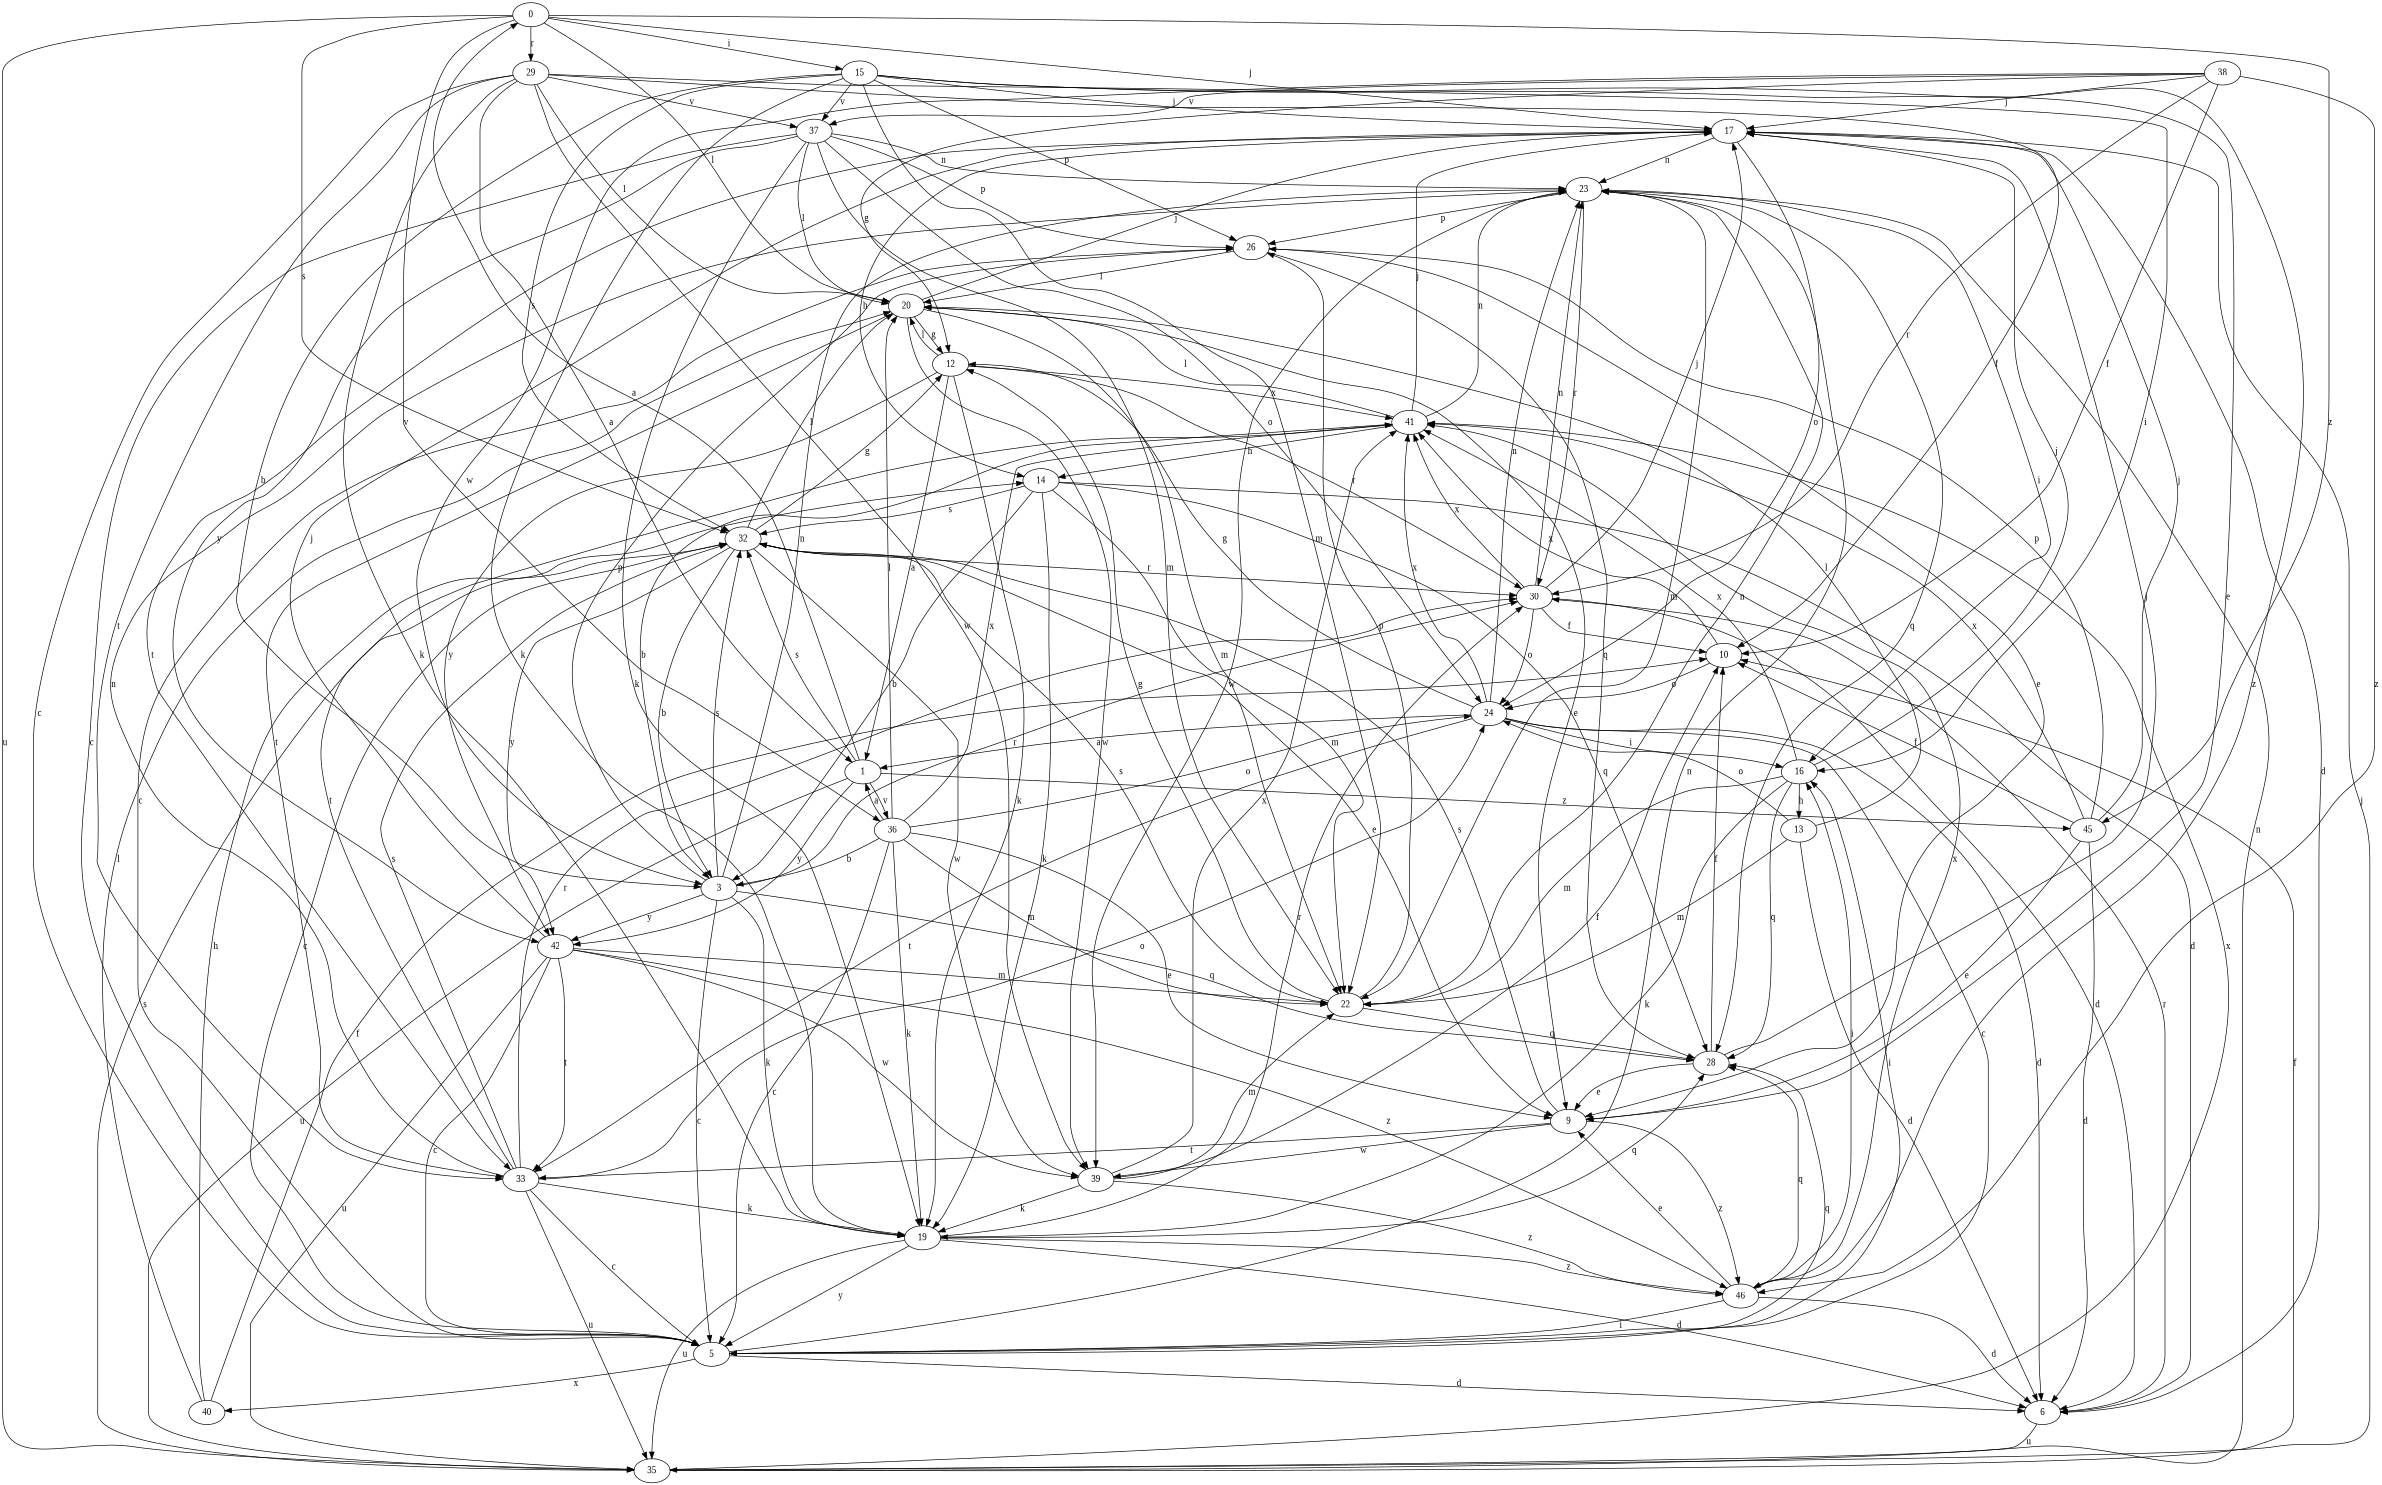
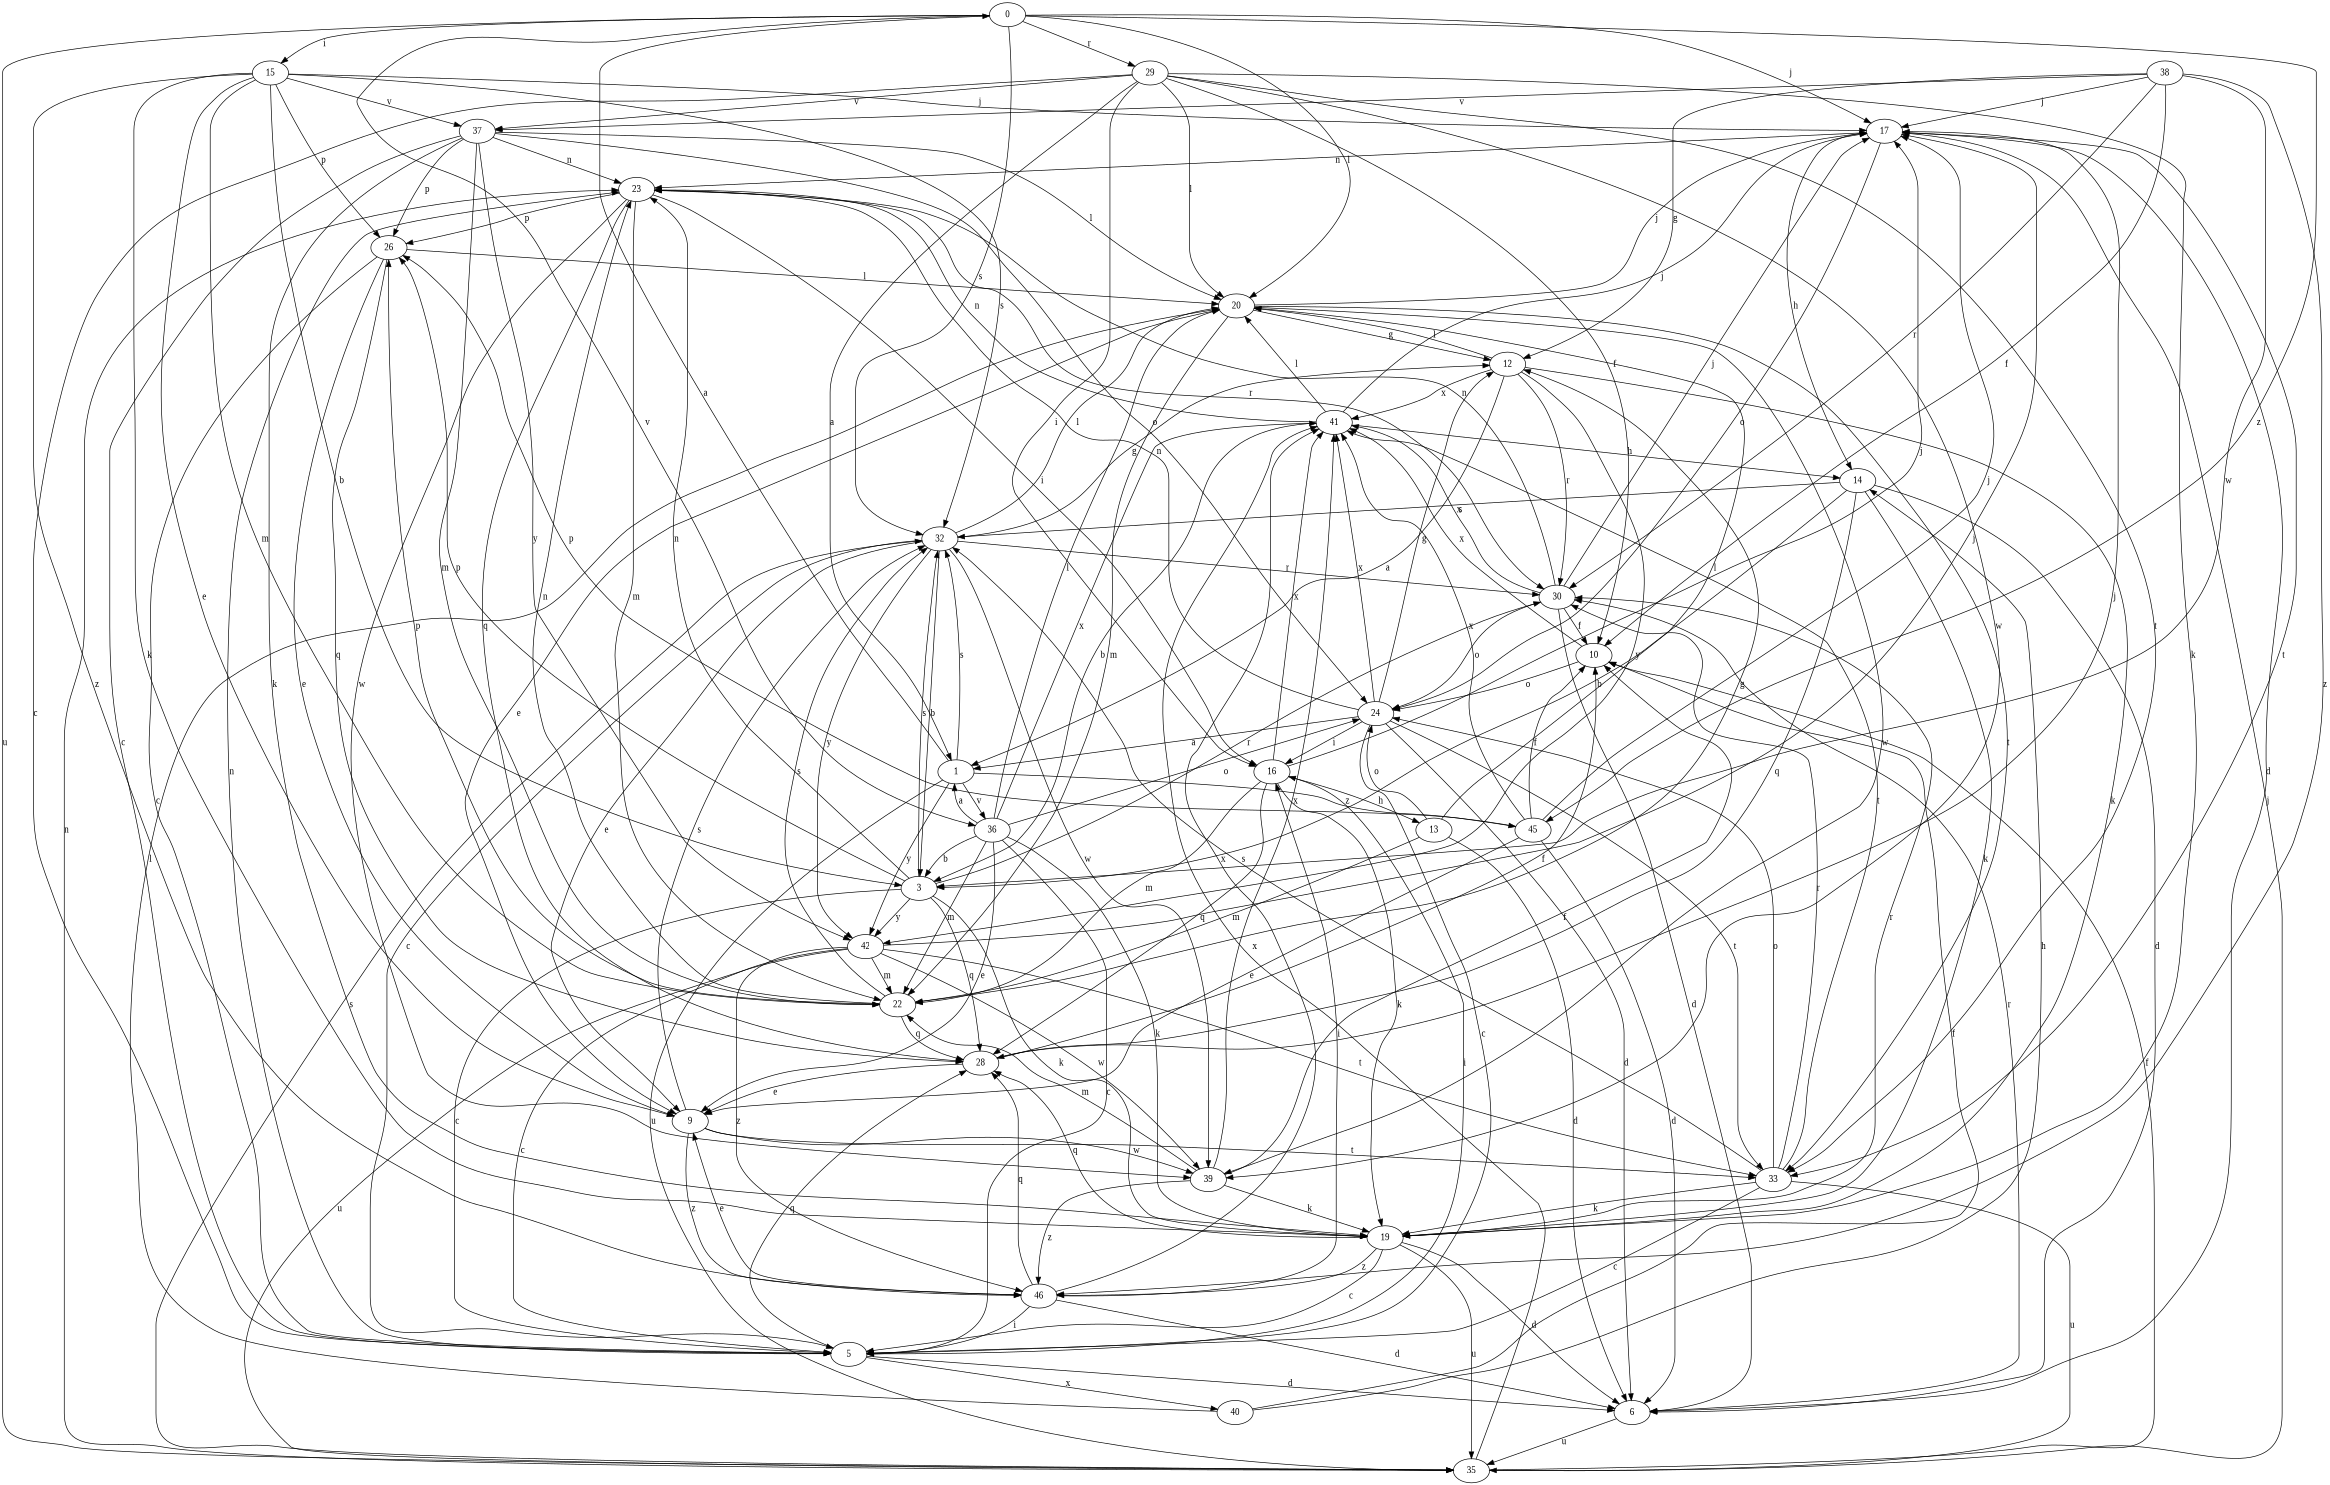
(451, 377) -> none
(1283, 711) -> none
(840, 1296) -> (1351, 1296)
